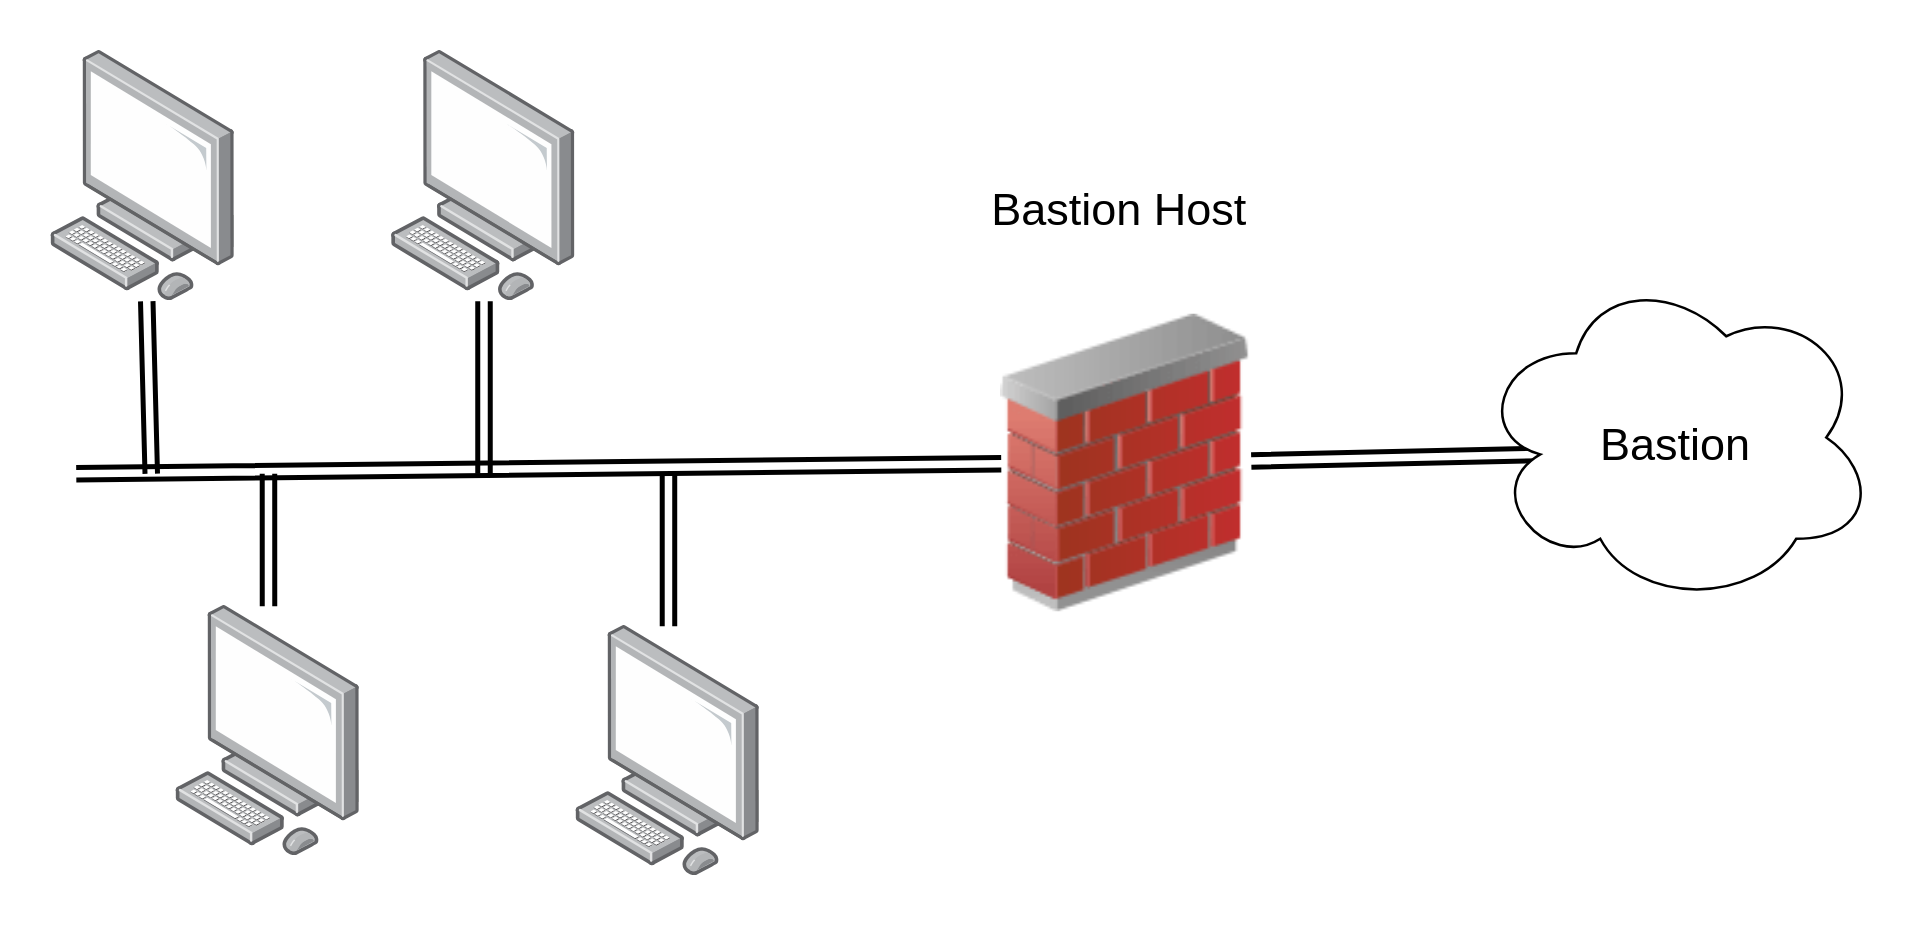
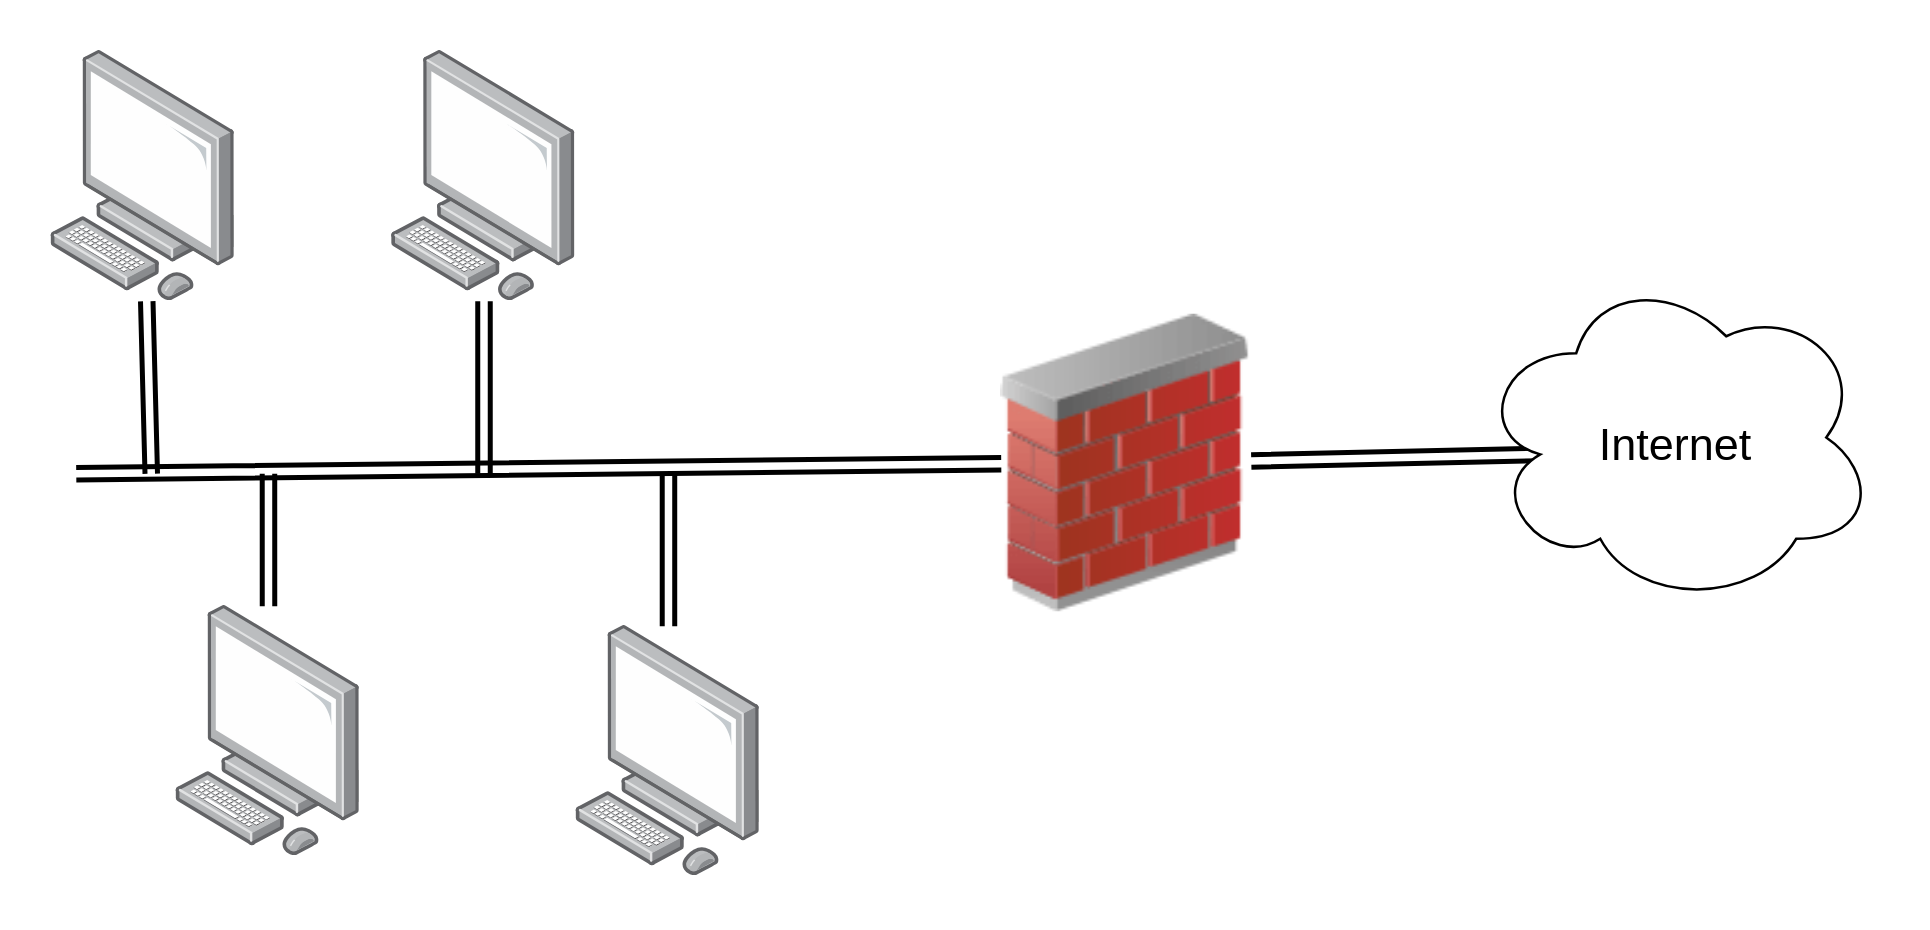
(1126, 211) -> none
(1676, 446) -> (1676, 446)
